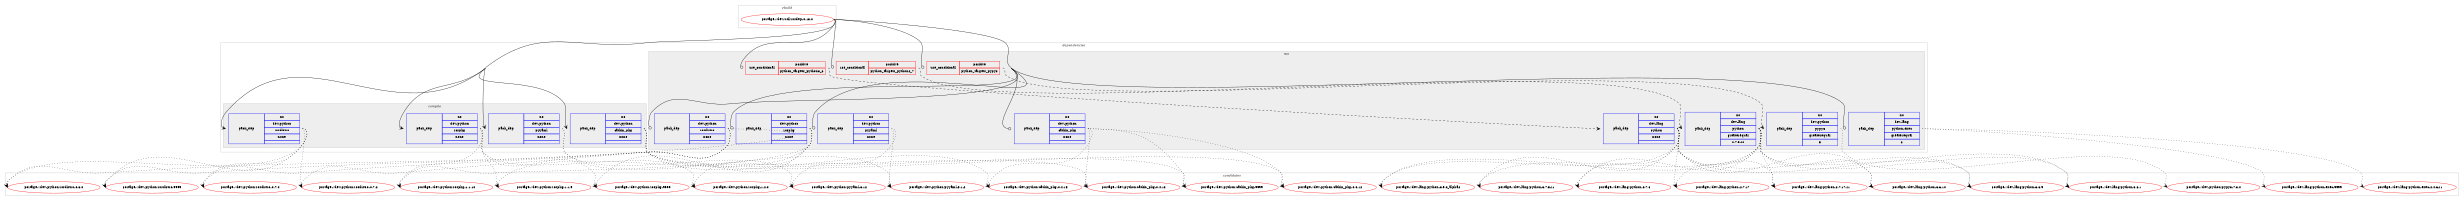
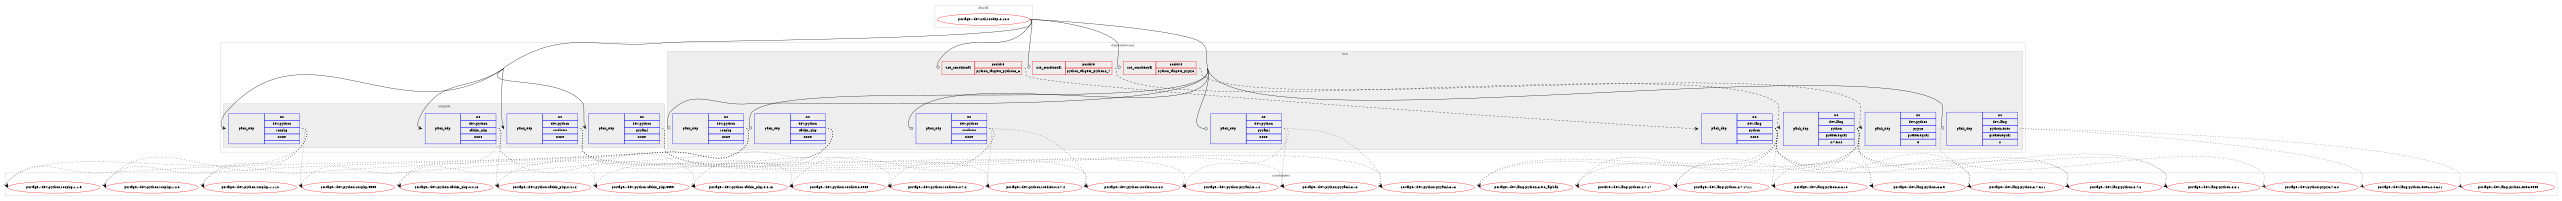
none -> (1428, 187)
(1723, 187) -> (1625, 187)
